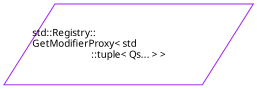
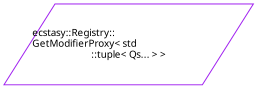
(129, 44) -> (129, 44)
